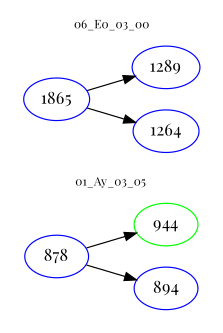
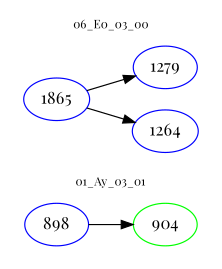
(166, 67) -> (165, 67)
(111, 183) -> (111, 183)
(166, 225) -> (165, 225)
(57, 256) -> (57, 225)
(166, 288) -> none
